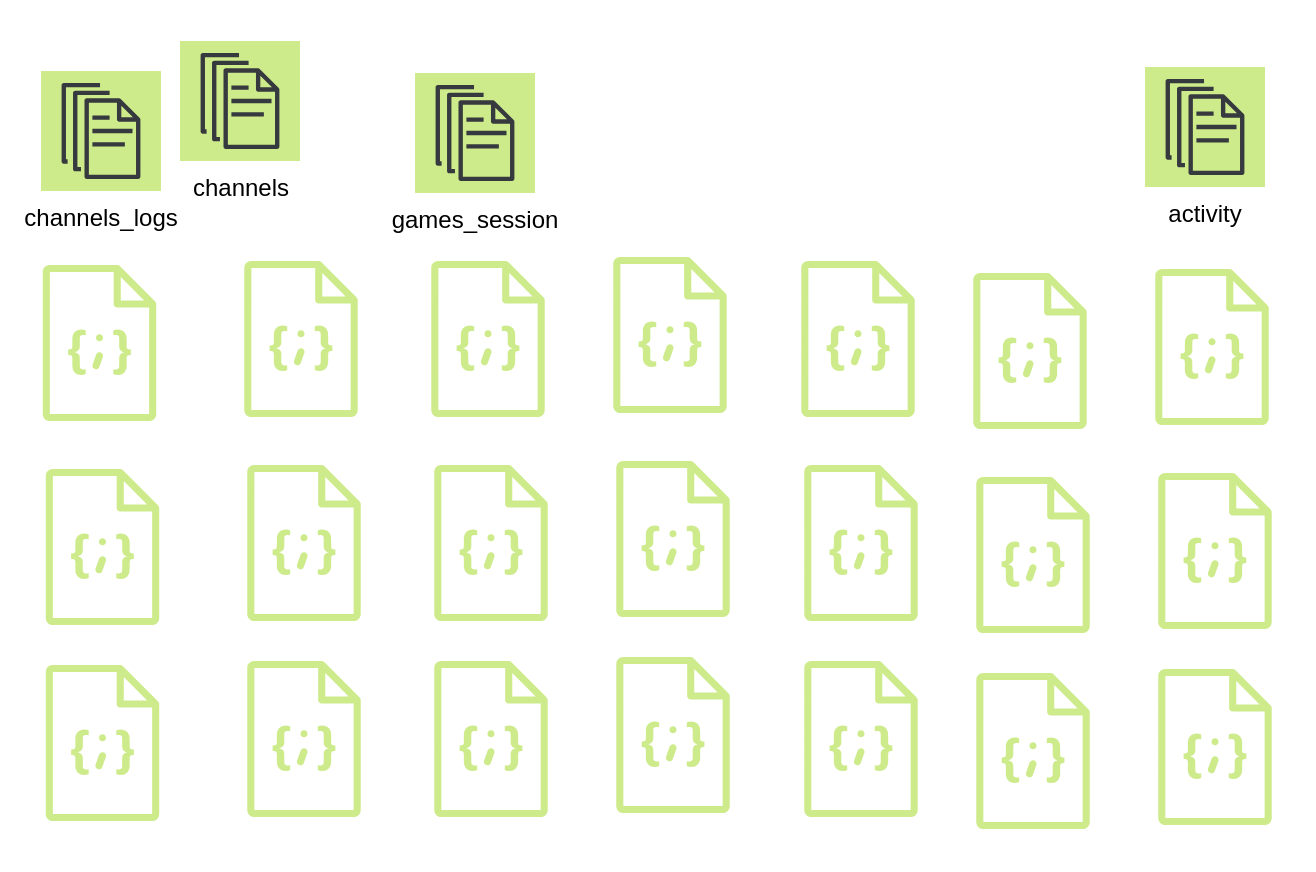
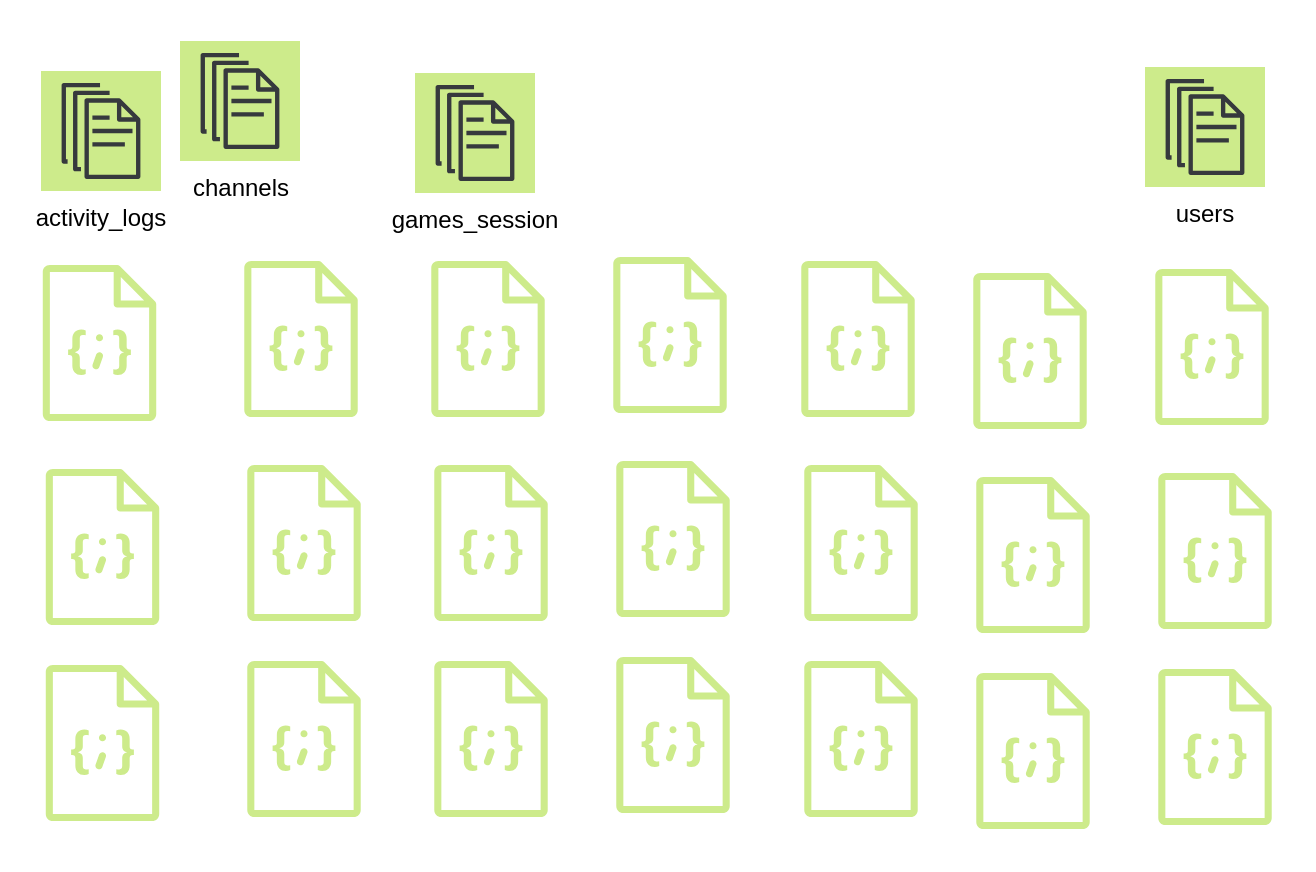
(1206, 215) -> (1206, 215)
(102, 219) -> (102, 219)
